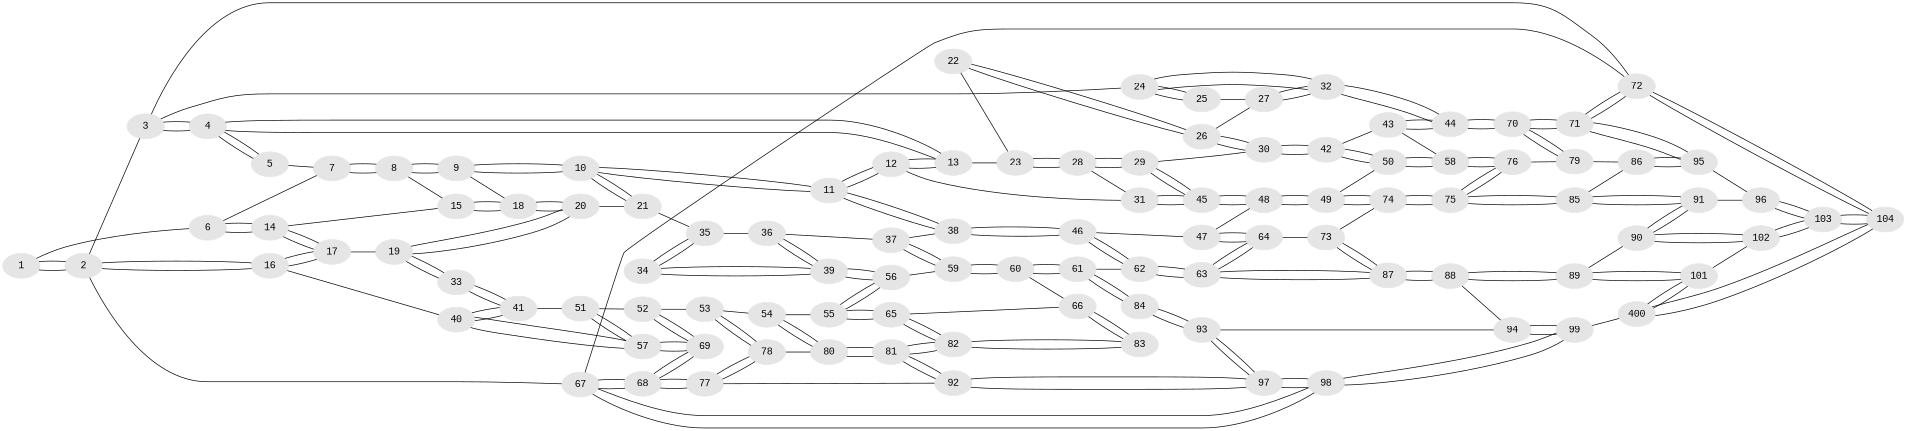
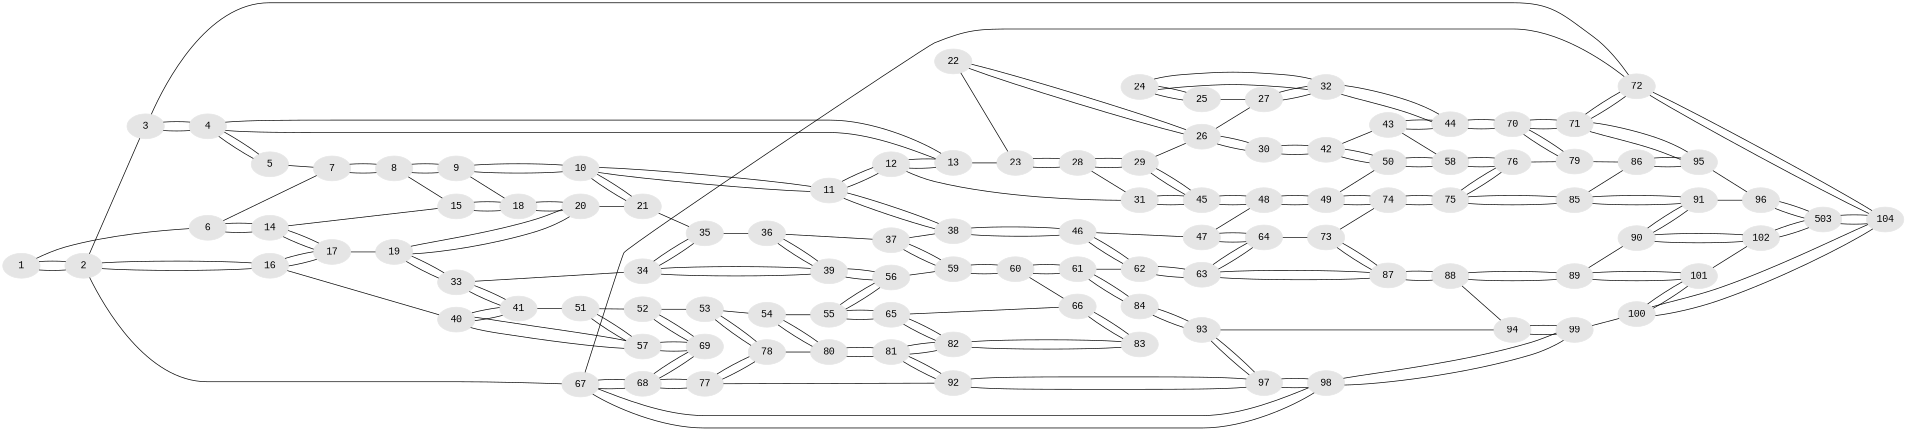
(639, 94) -> none
(1202, 157) -> (1171, 150)
(1823, 220) -> (1823, 220)
none -> (549, 277)
(1637, 314) -> (1637, 314)
